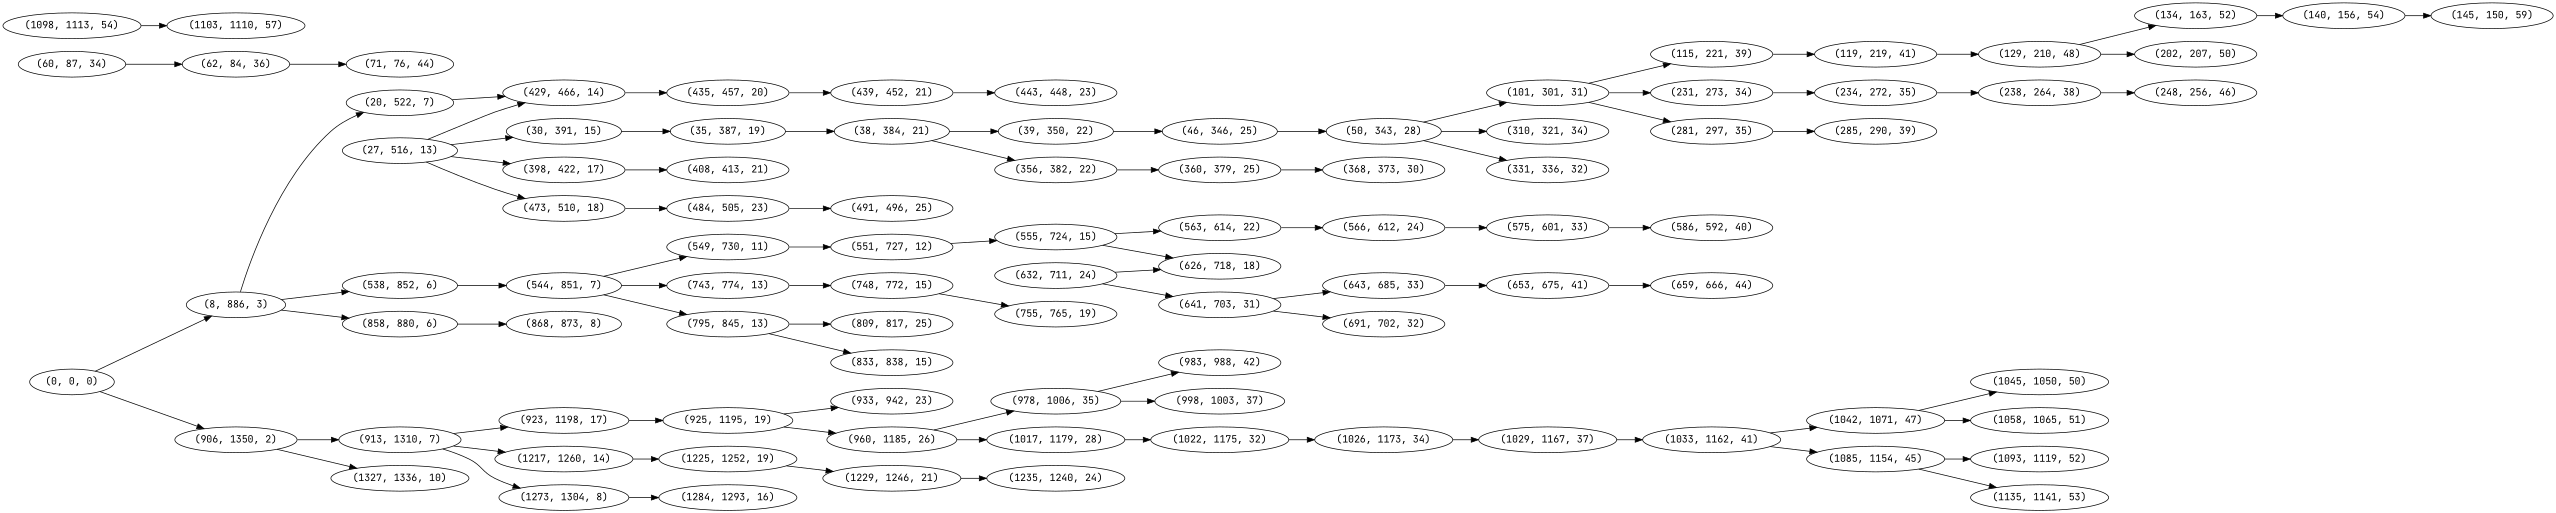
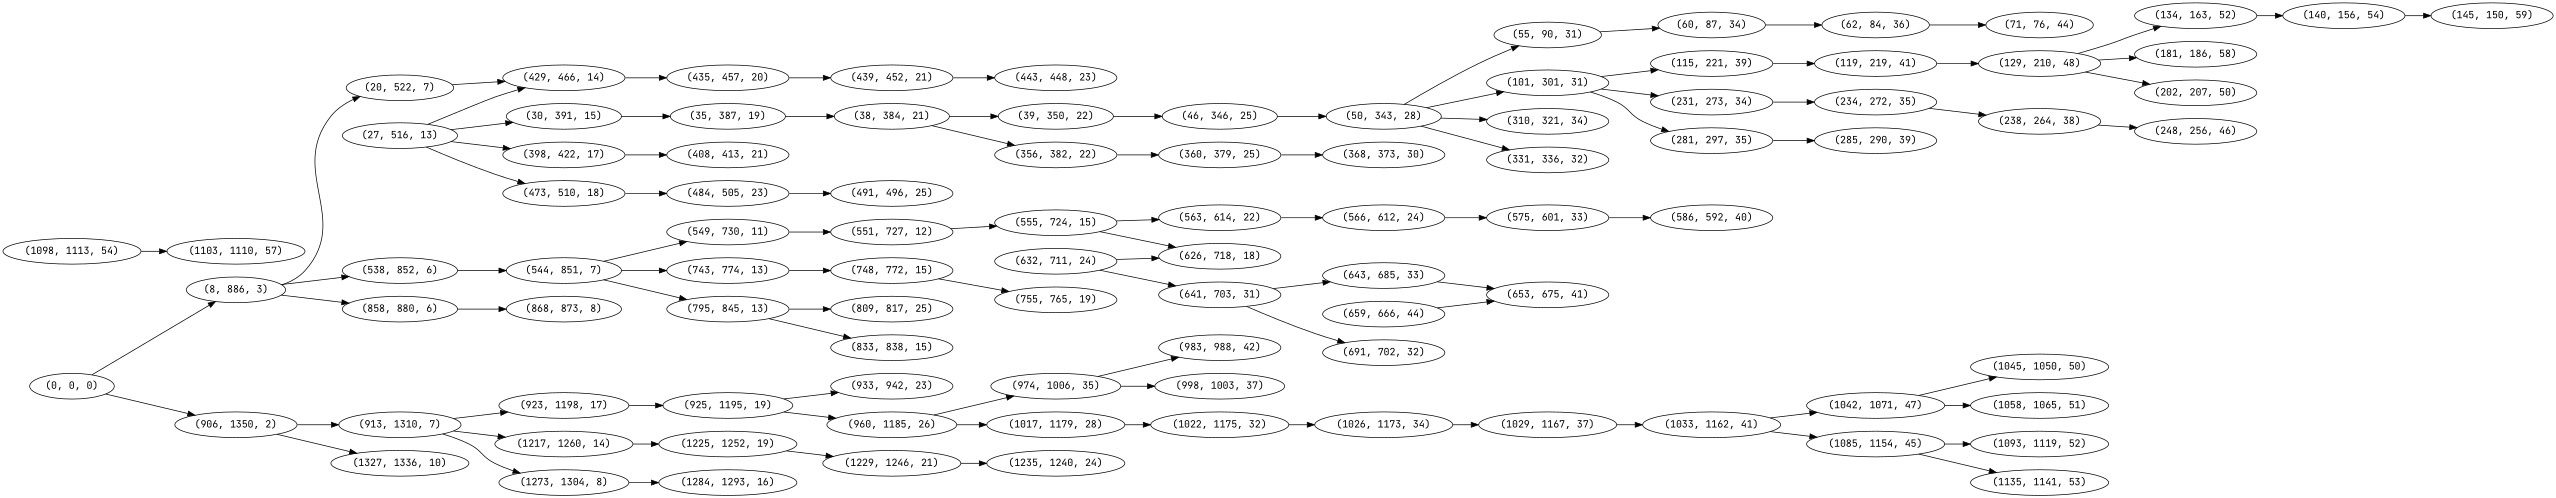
none -> (1548, 35)
none -> (2196, 54)
(1626, 286) -> (1462, 305)
(1056, 401) -> (1056, 386)
